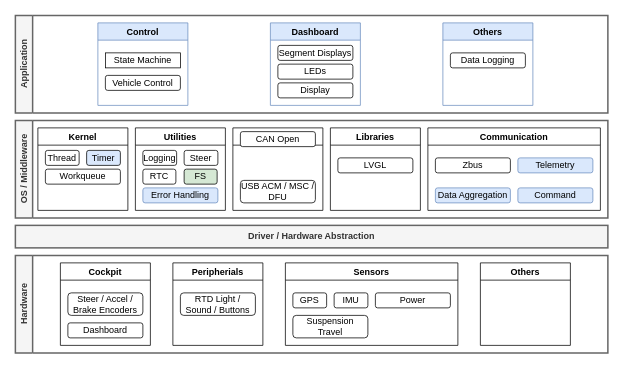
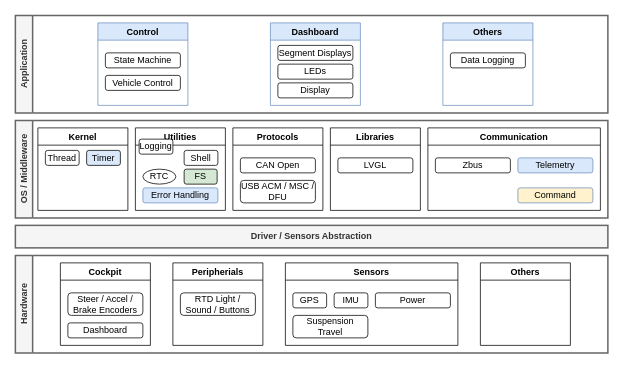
(143, 60) -> (143, 60)
(278, 139) -> (278, 165)
(160, 158) -> (156, 147)
(201, 158) -> (201, 158)
(83, 177) -> none
(159, 177) -> (159, 177)
(473, 195) -> none
(555, 195) -> (555, 195)
(312, 237) -> (312, 237)
